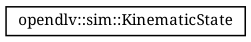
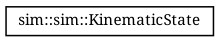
(126, 21) -> (110, 21)
